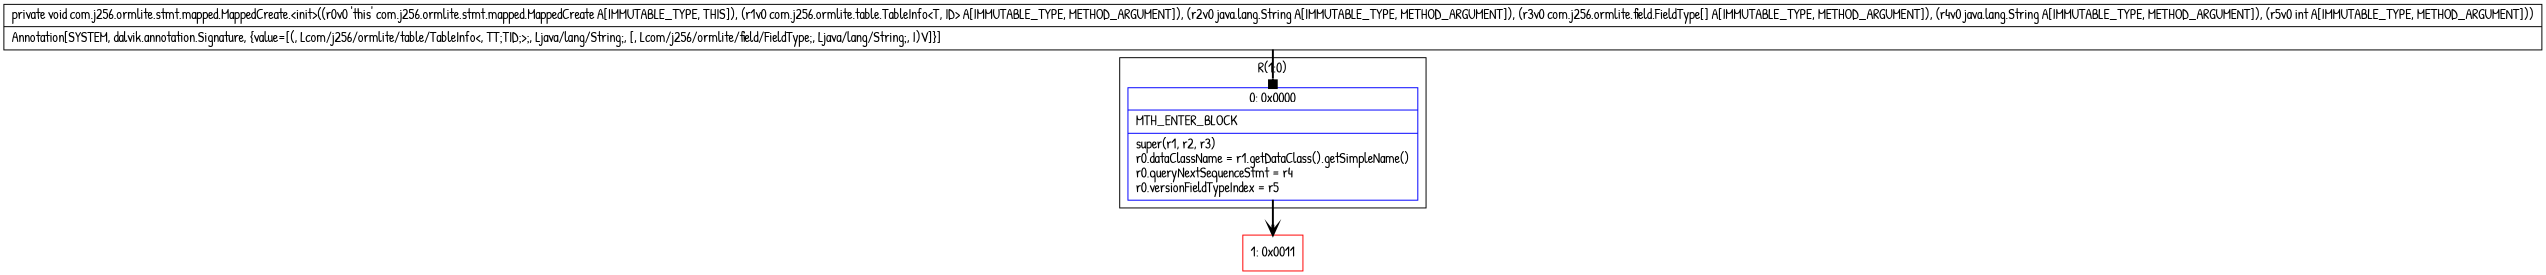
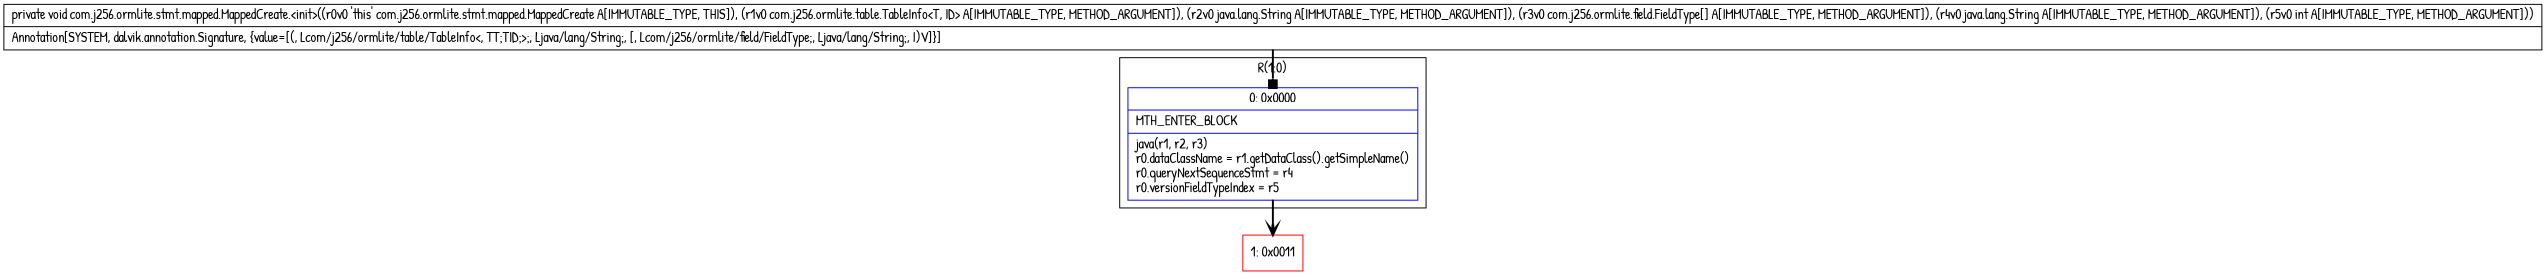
(1176, 144) -> (1172, 144)
